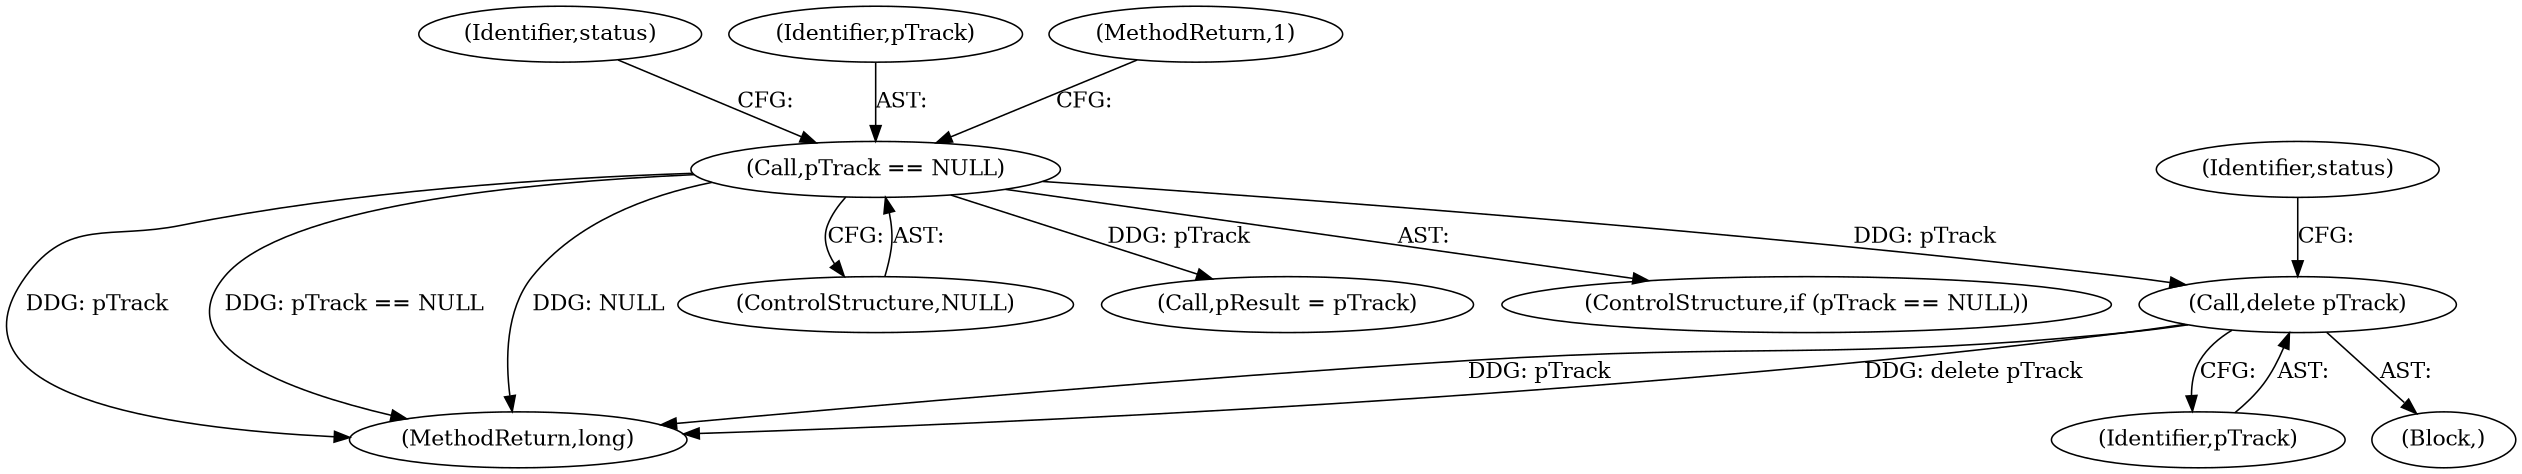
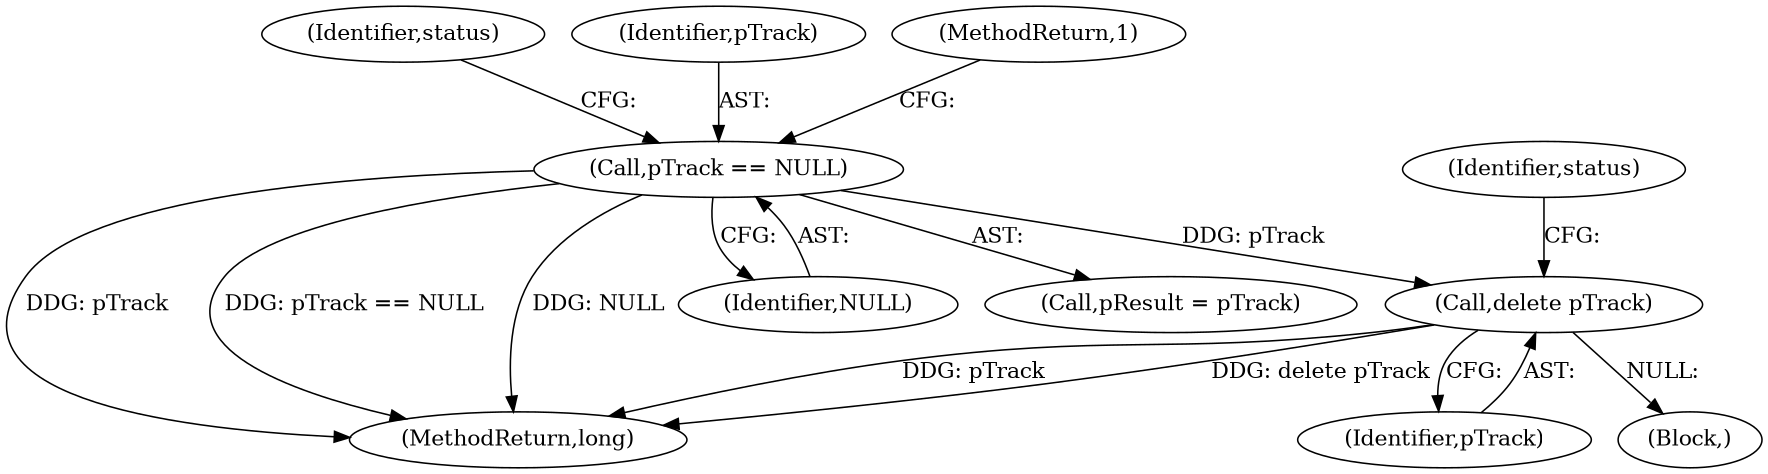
(1179, 237) -> (1002, 237)
(876, 305) -> (818, 305)
(1807, 305) -> none
(2410, 372) -> (1667, 372)
